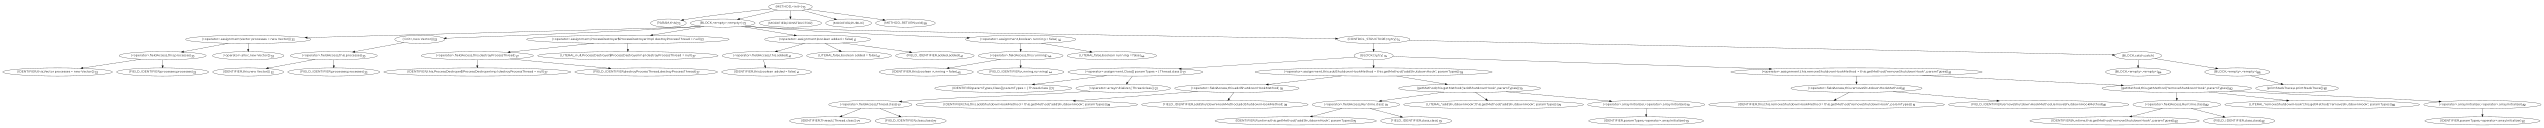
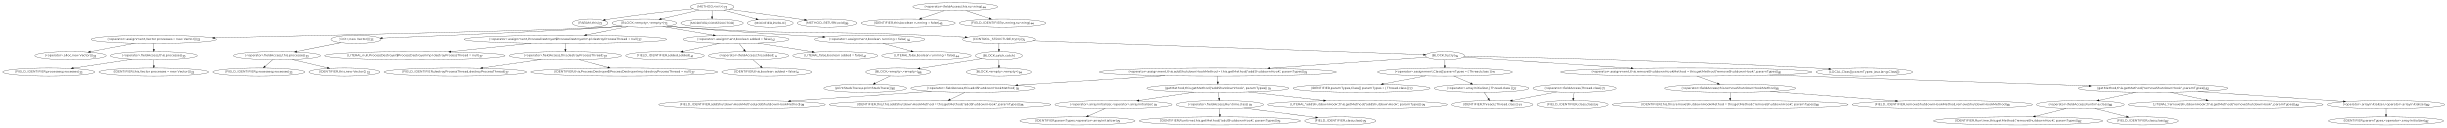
(1021, 46) -> none
none -> (1864, 72)
(996, 96) -> (1486, 96)
